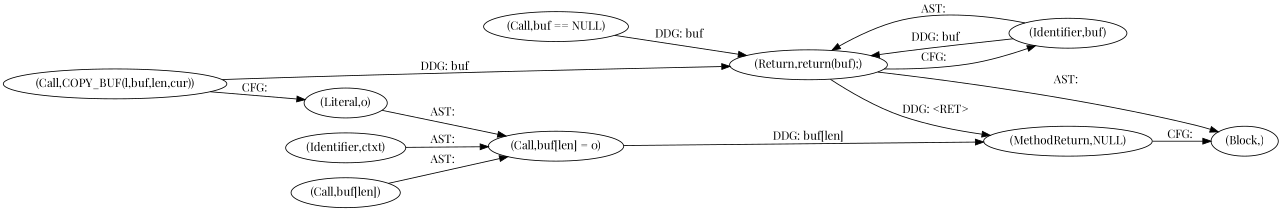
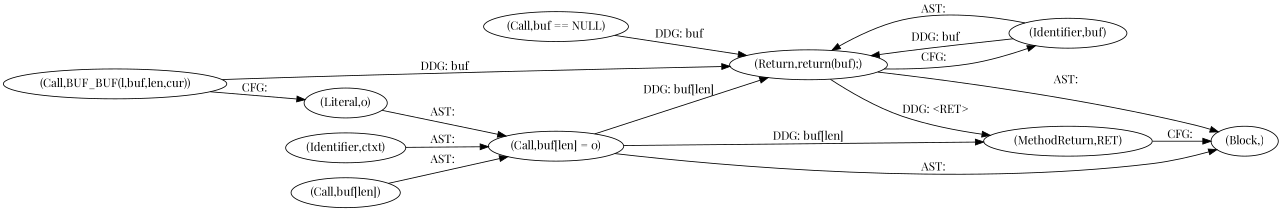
(115, 84) -> (115, 84)
none -> (677, 107)
(1068, 141) -> (1068, 141)
none -> (912, 174)
